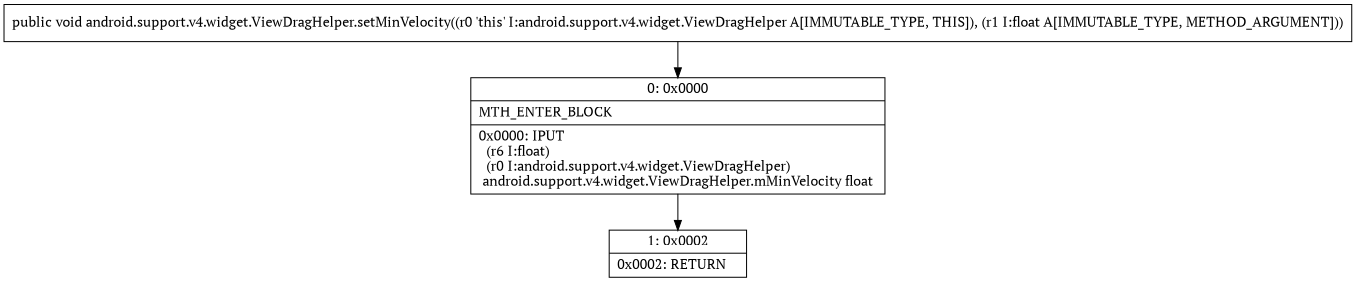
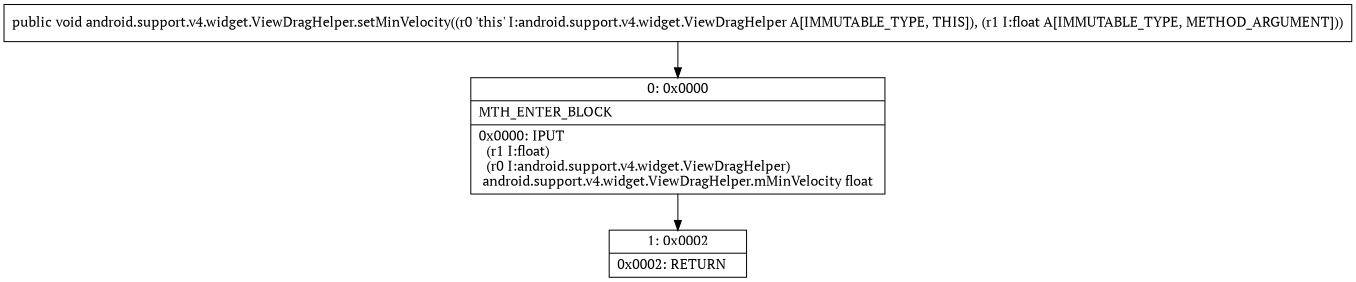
(514, 151) -> (514, 151)
